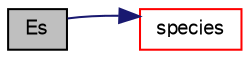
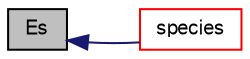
(93, 16) -> (114, 43)
